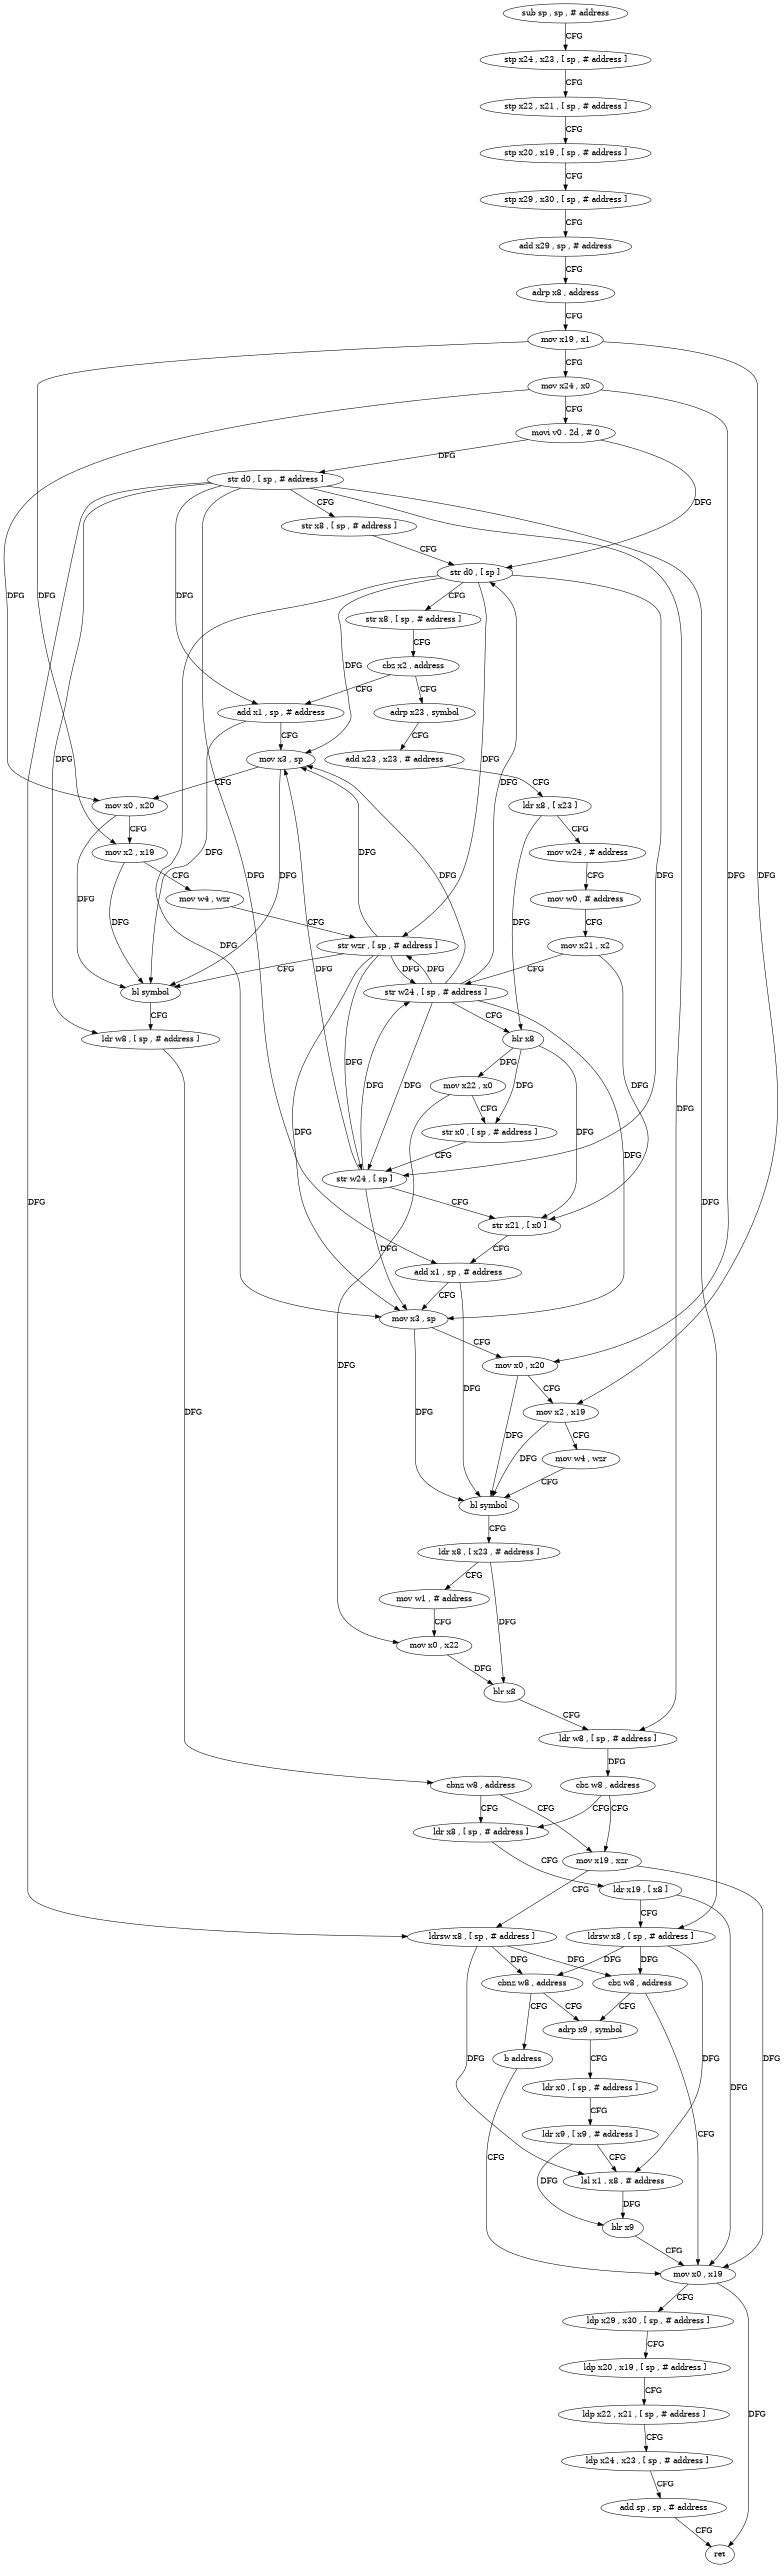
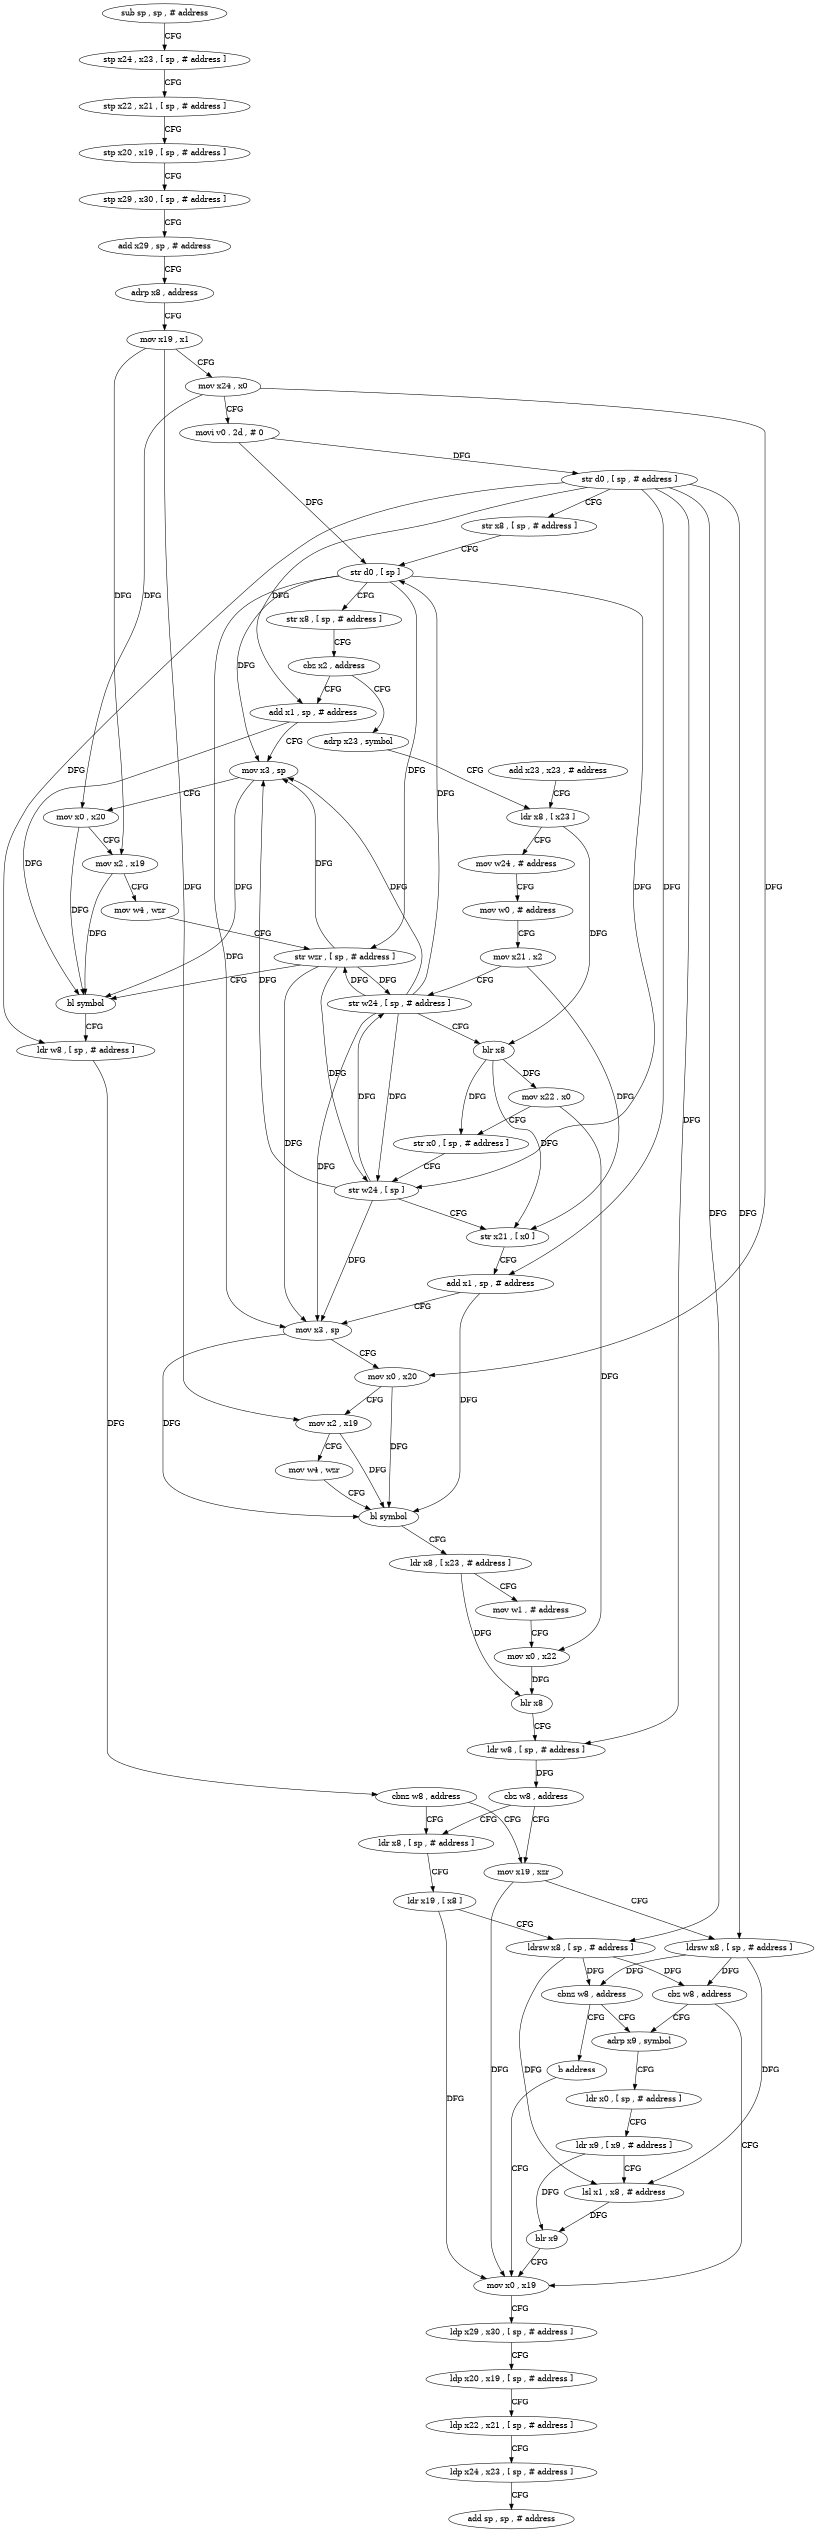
(411, 734) -> (457, 776)
(720, 2555) -> none
